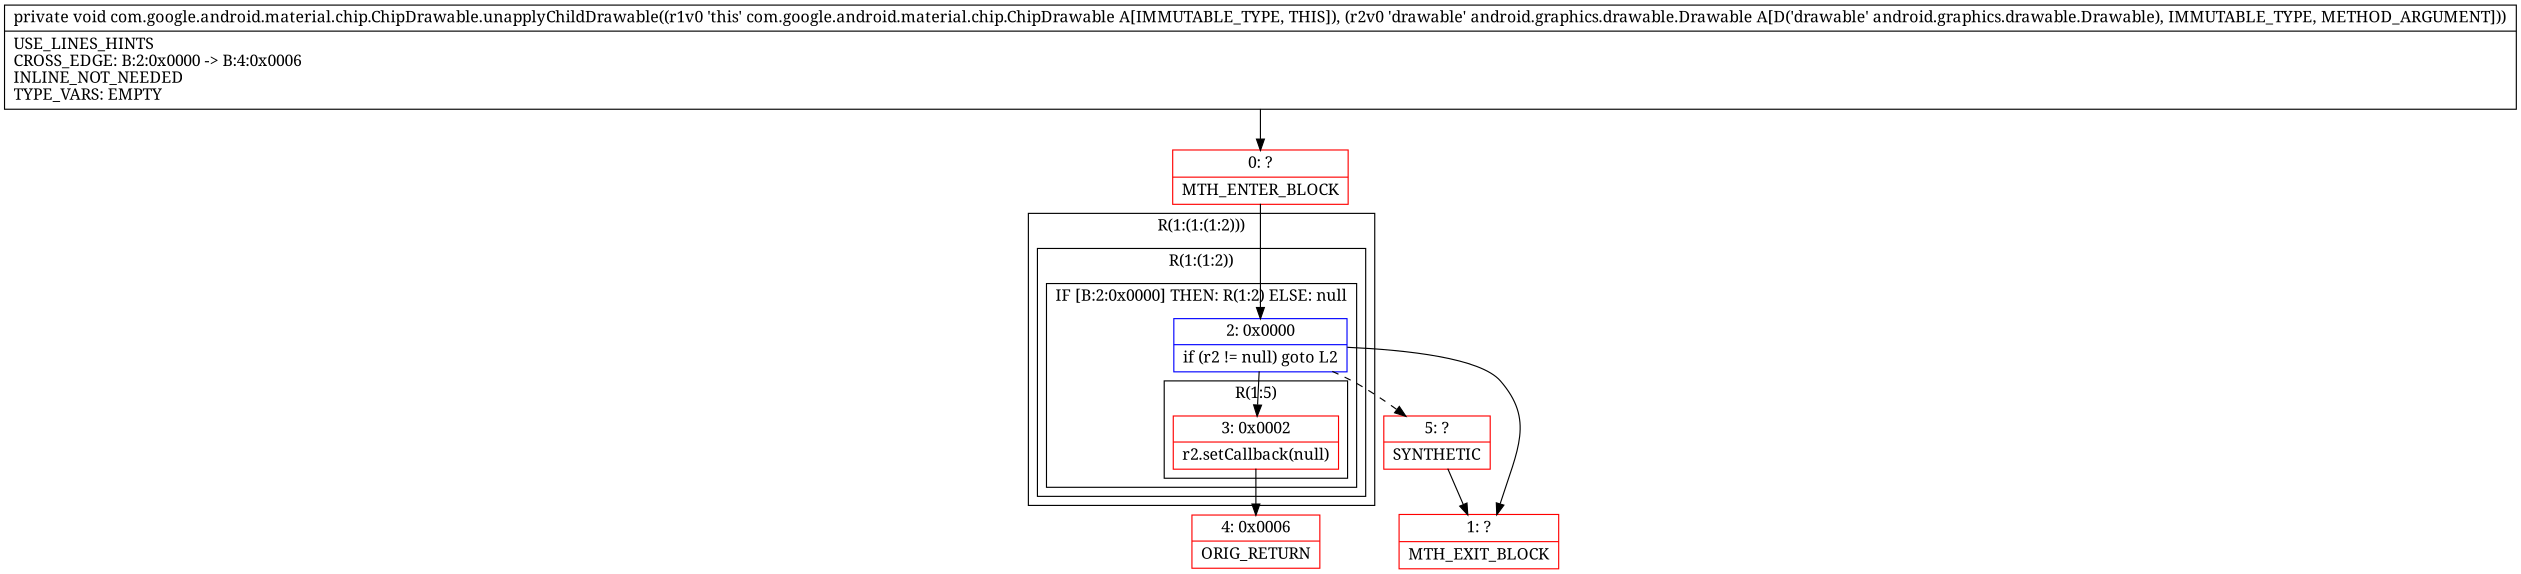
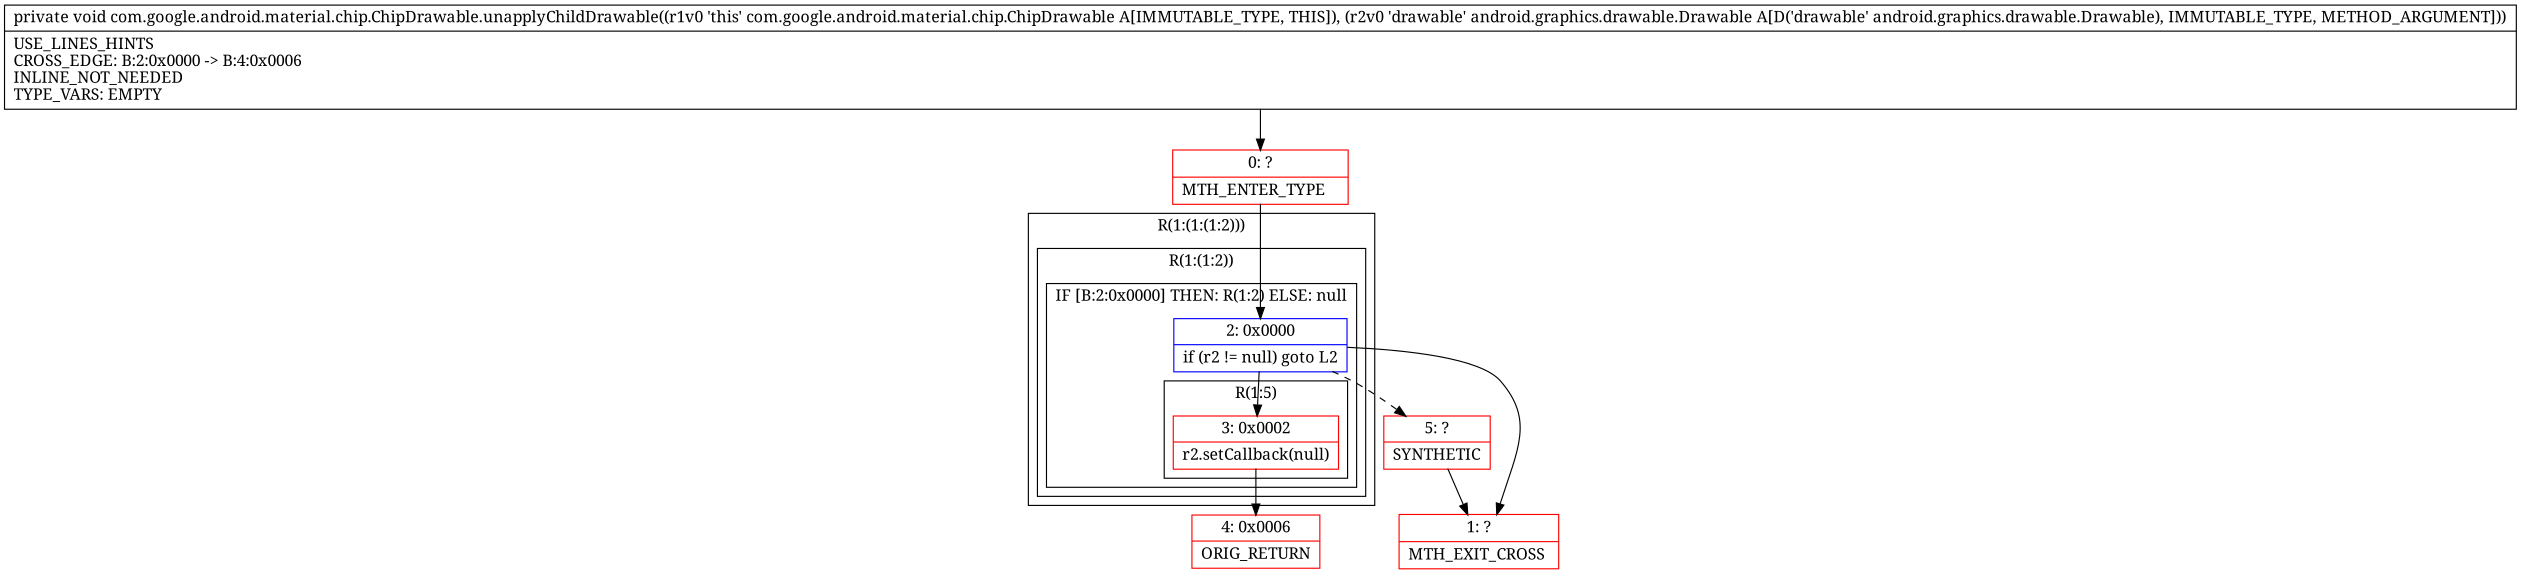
(1260, 190) -> (1254, 190)
(1479, 555) -> (1477, 555)
